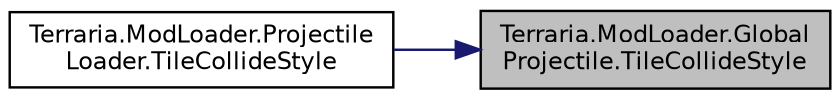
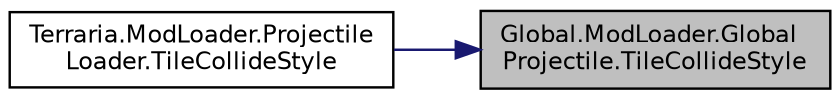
(656, 50) -> (656, 50)
